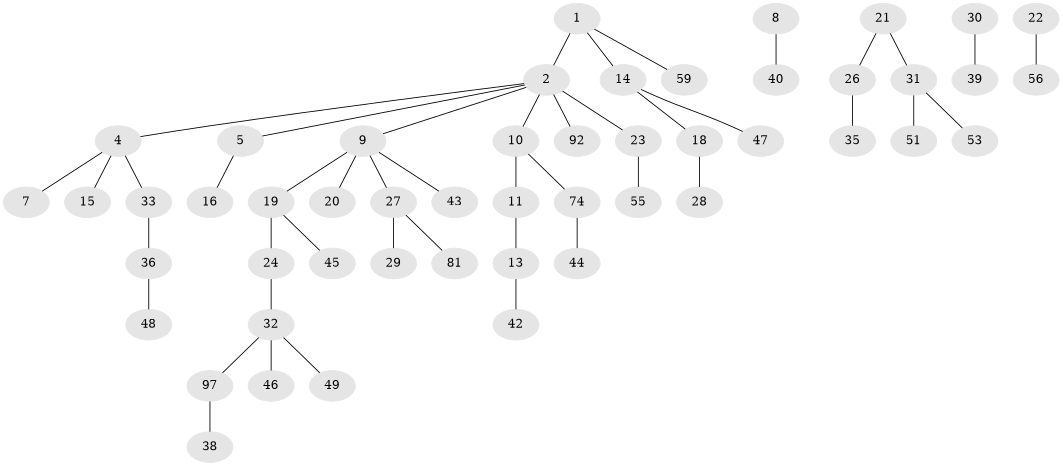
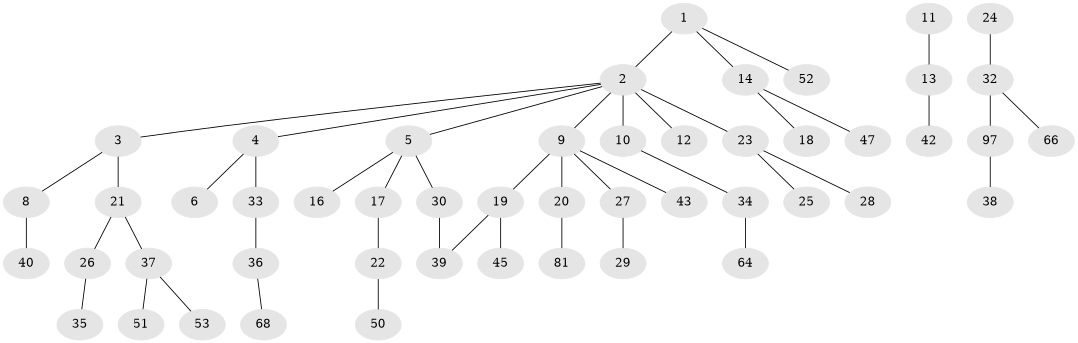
(684, 80) -> (807, 80)
(914, 80) -> (149, 264)
(1036, 80) -> (378, 325)
none -> (118, 141)
(577, 141) -> (684, 141)
none -> (424, 172)
(516, 172) -> none
(700, 172) -> (807, 172)
(26, 202) -> (195, 202)
(88, 202) -> none
none -> (378, 202)
(577, 202) -> (745, 202)
(638, 202) -> (807, 202)
(271, 233) -> (470, 233)
(424, 233) -> (562, 233)
(577, 264) -> (745, 264)
(149, 325) -> (264, 325)
(271, 386) -> (1051, 141)
(332, 386) -> none
